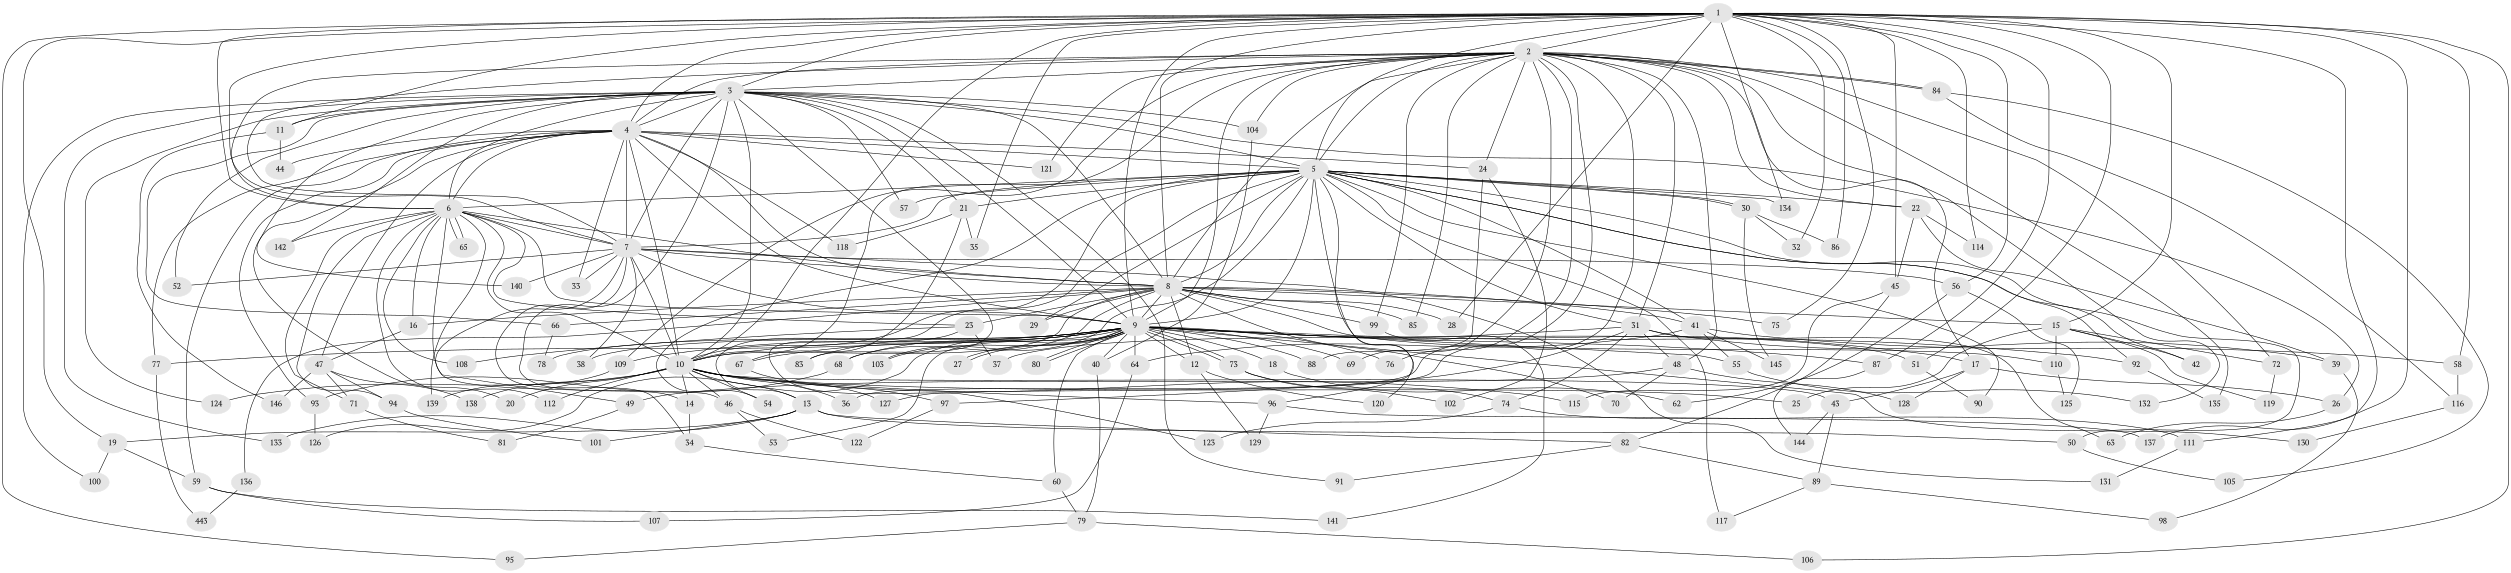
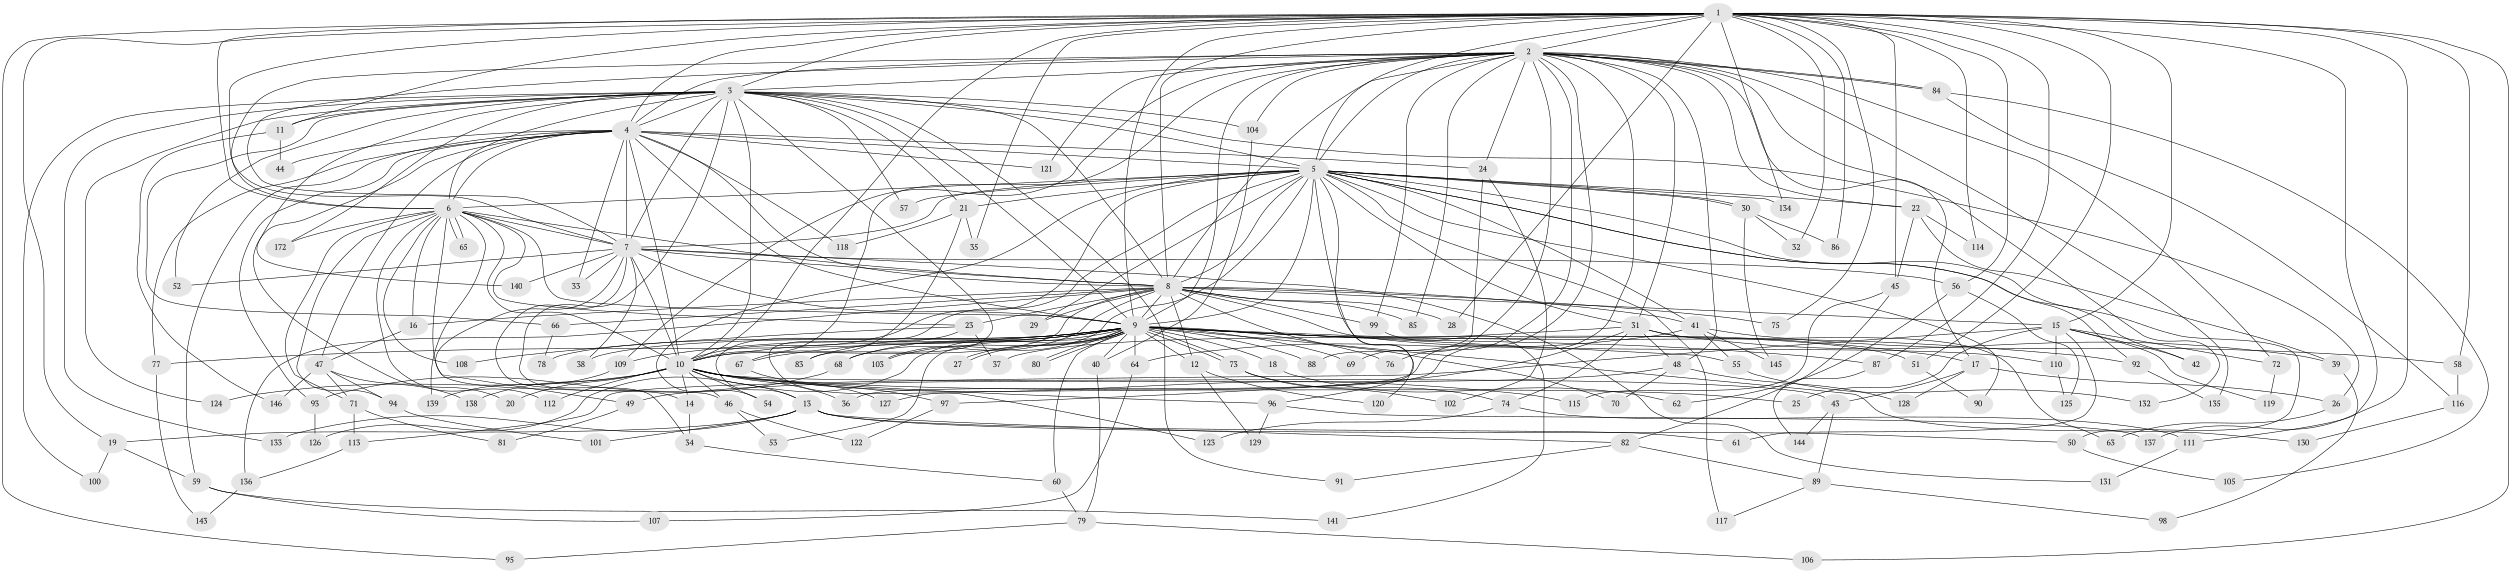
(280, 248) -> (280, 248)
none -> (354, 443)
none -> (1737, 443)
(201, 521) -> (201, 521)
